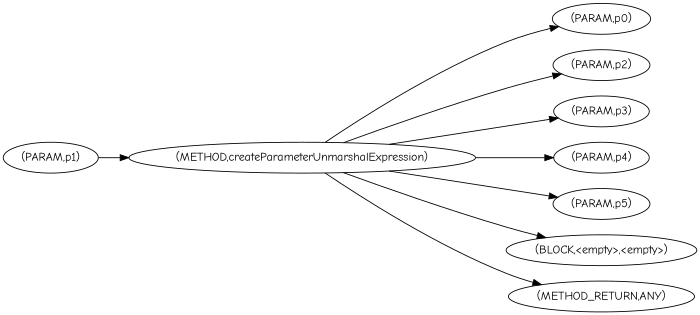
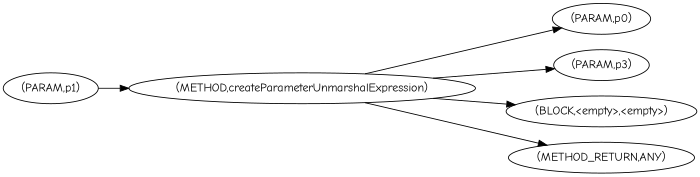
(601, 65) -> none
(601, 158) -> none
(601, 204) -> none
